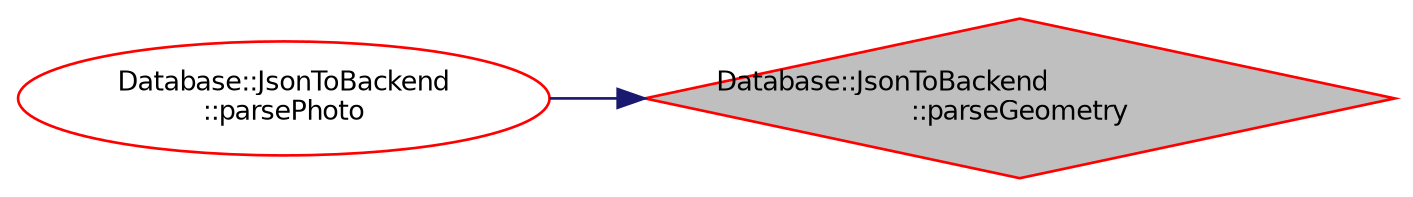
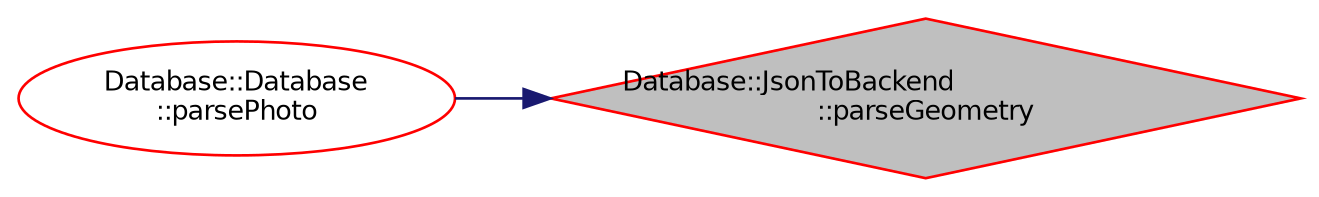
(284, 98) -> (237, 98)
